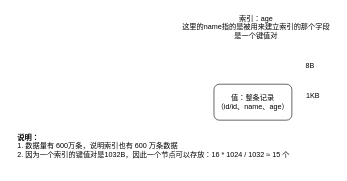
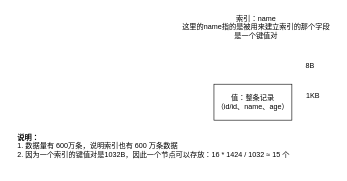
(256, 27) -> (256, 27)
(253, 102) -> (253, 102)
(154, 150) -> (154, 150)
